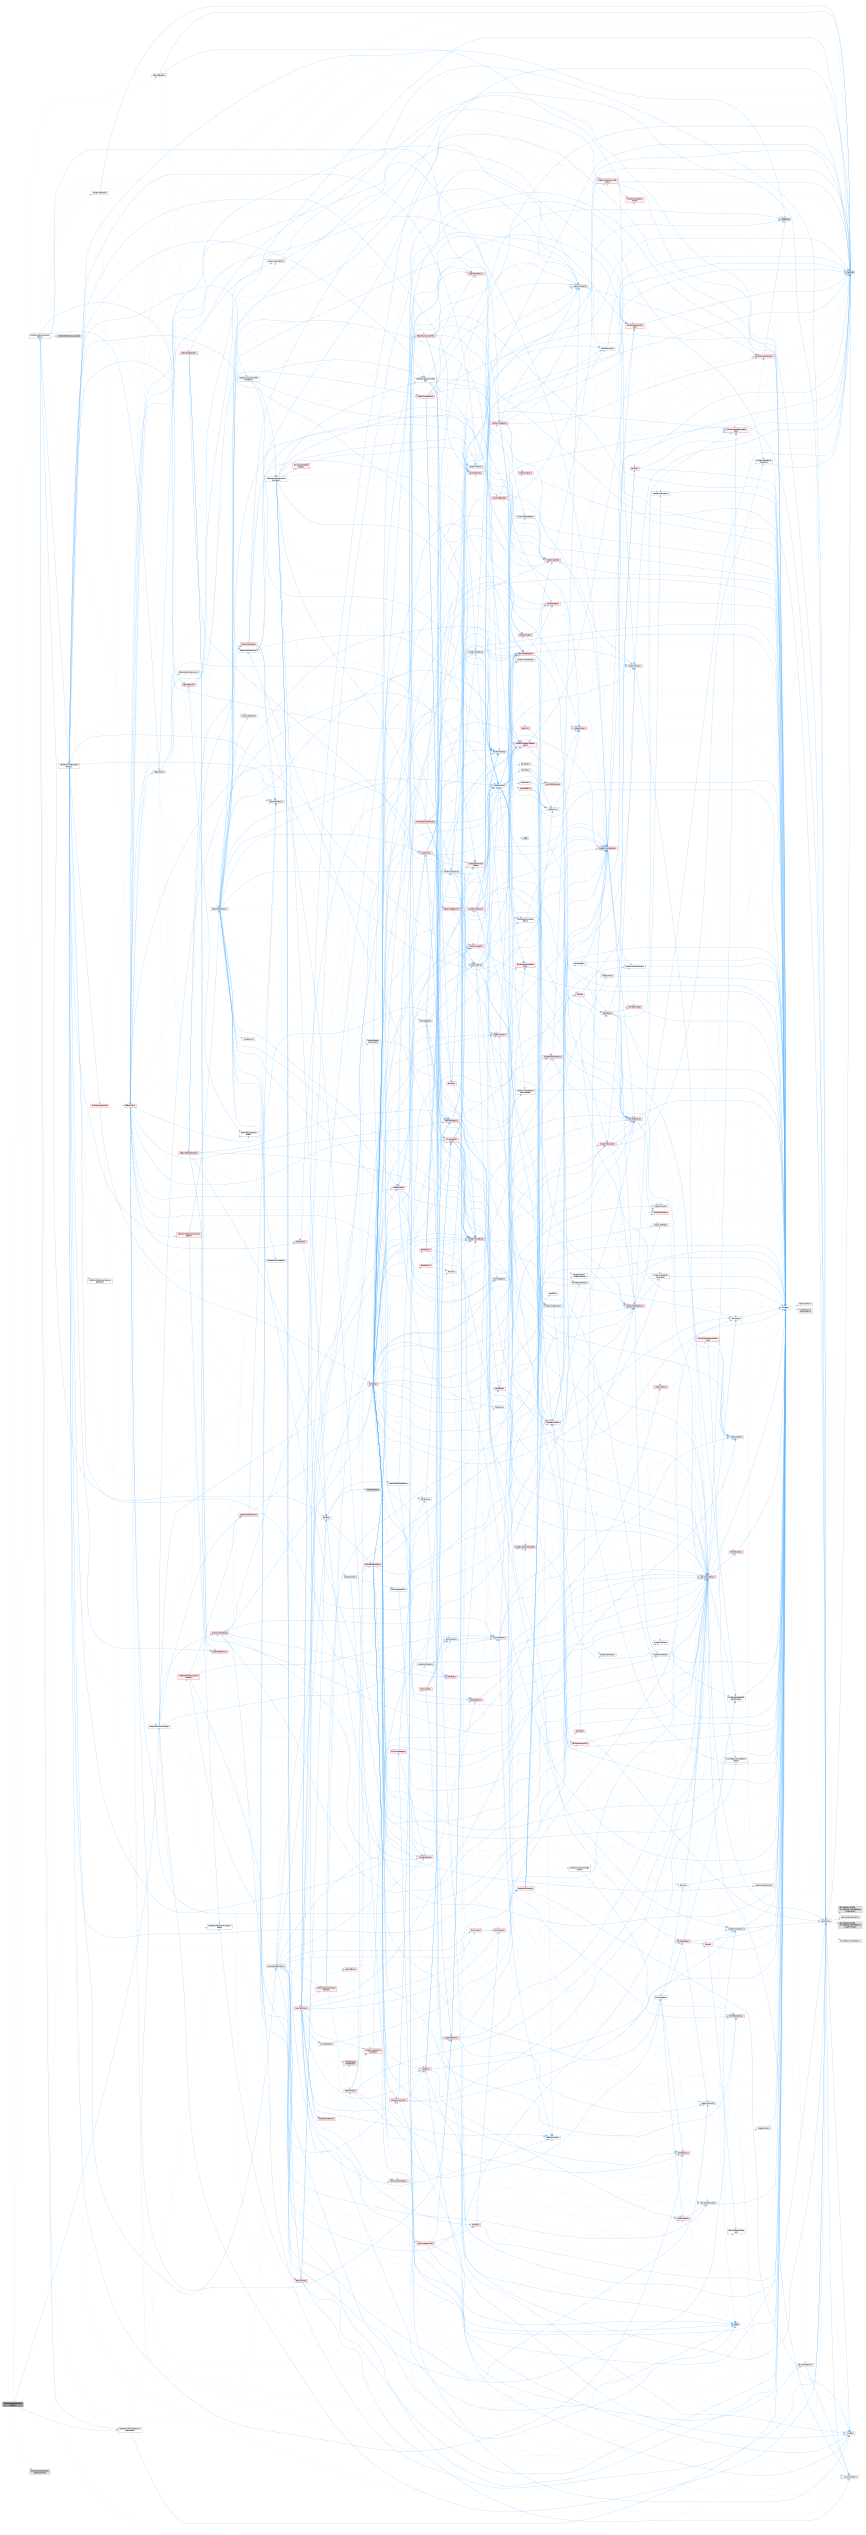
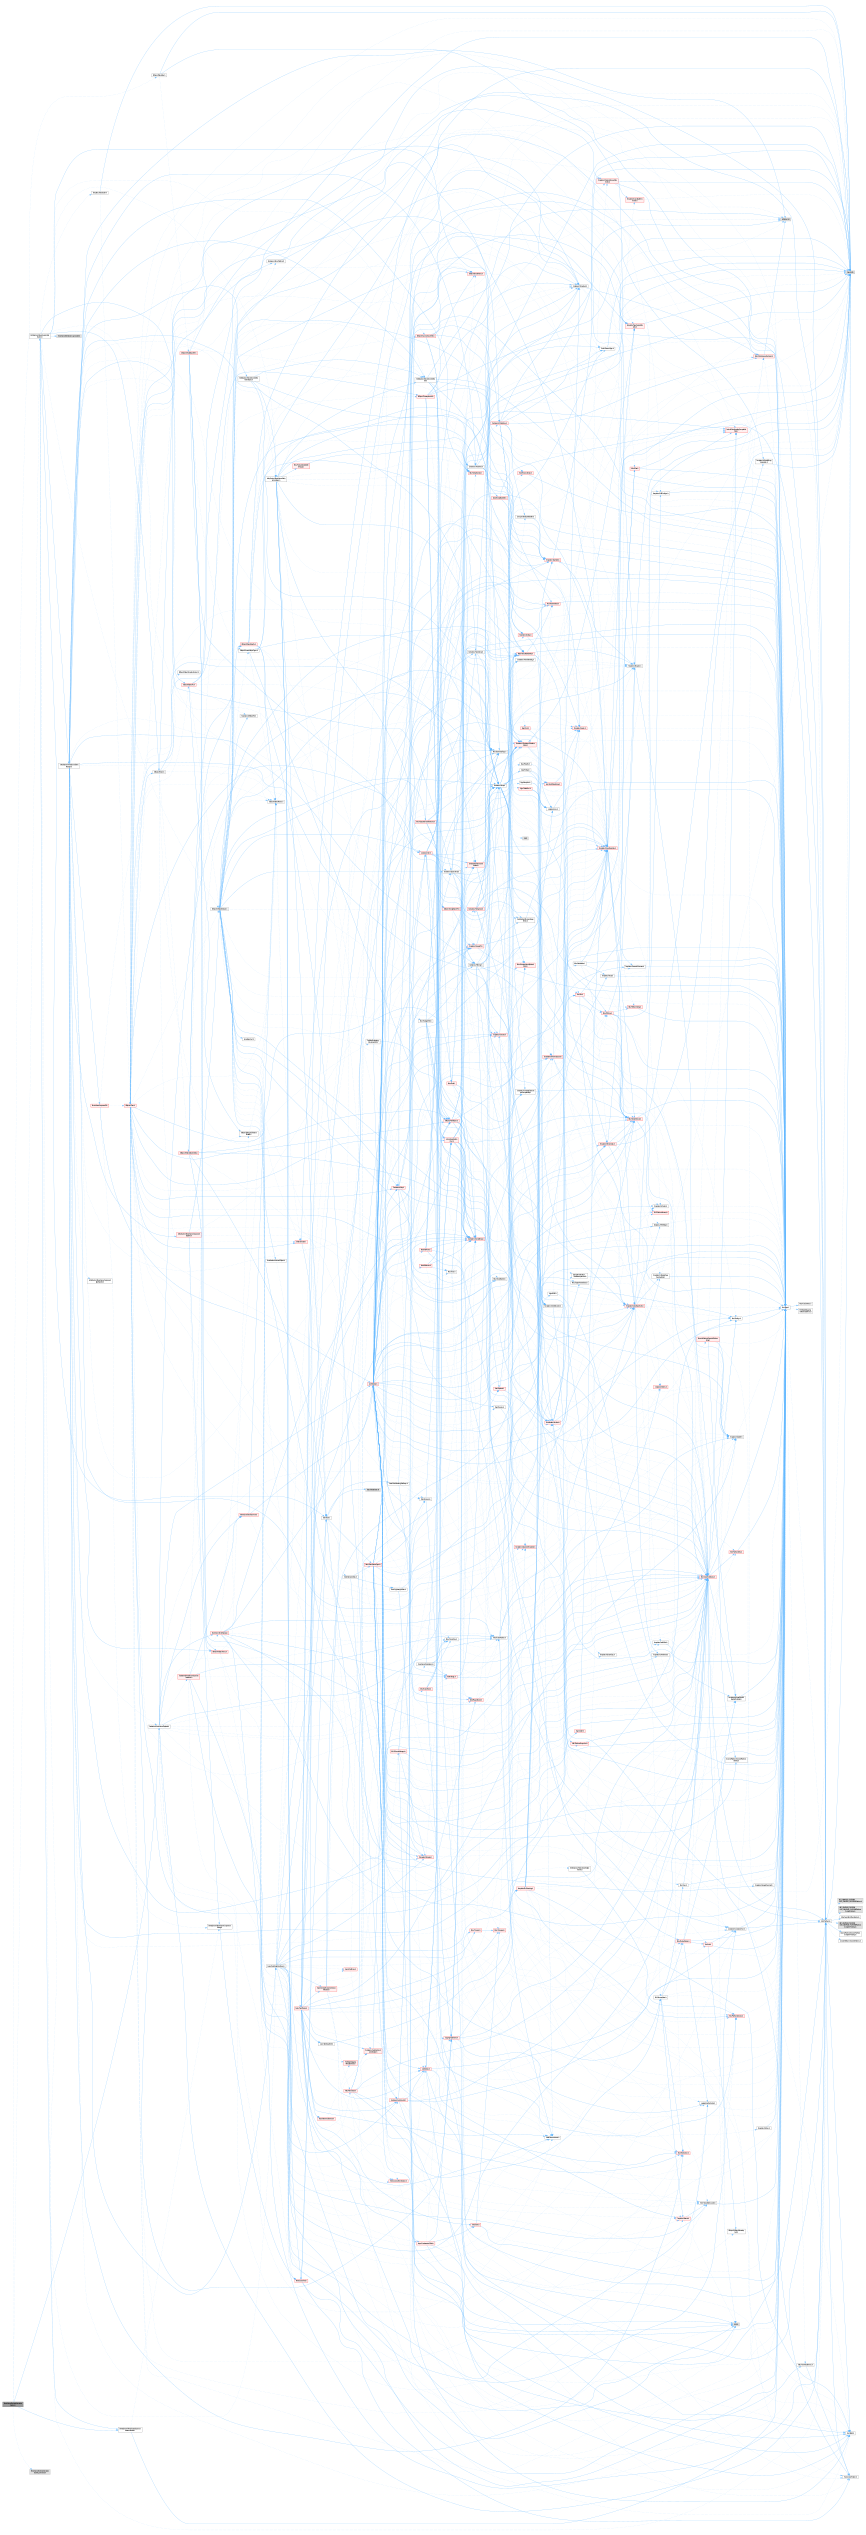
none -> (850, 1901)
none -> (850, 1934)
